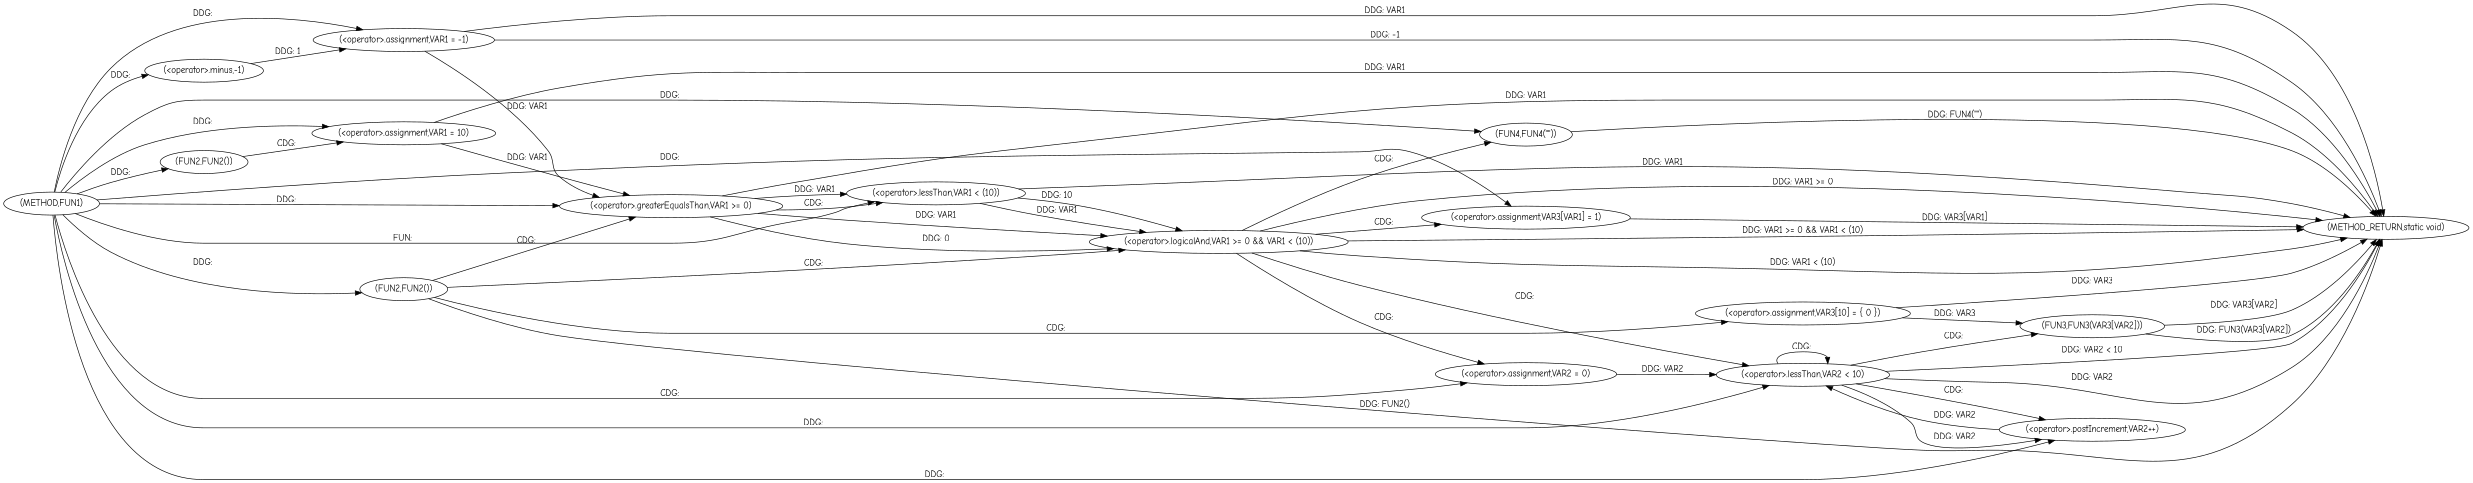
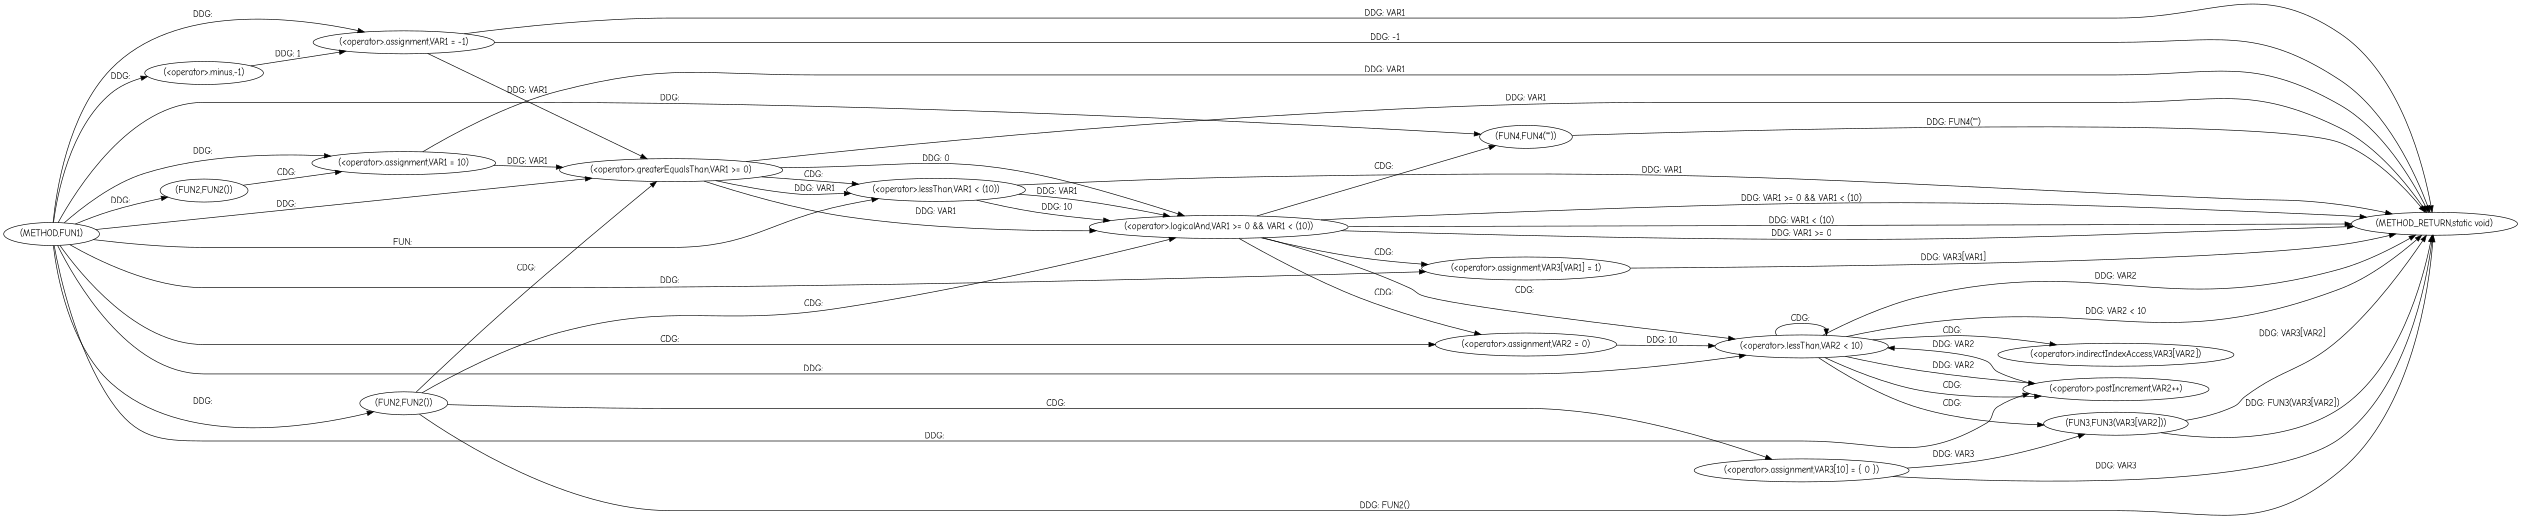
none -> (2116, 355)
(1663, 369) -> (1662, 340)
